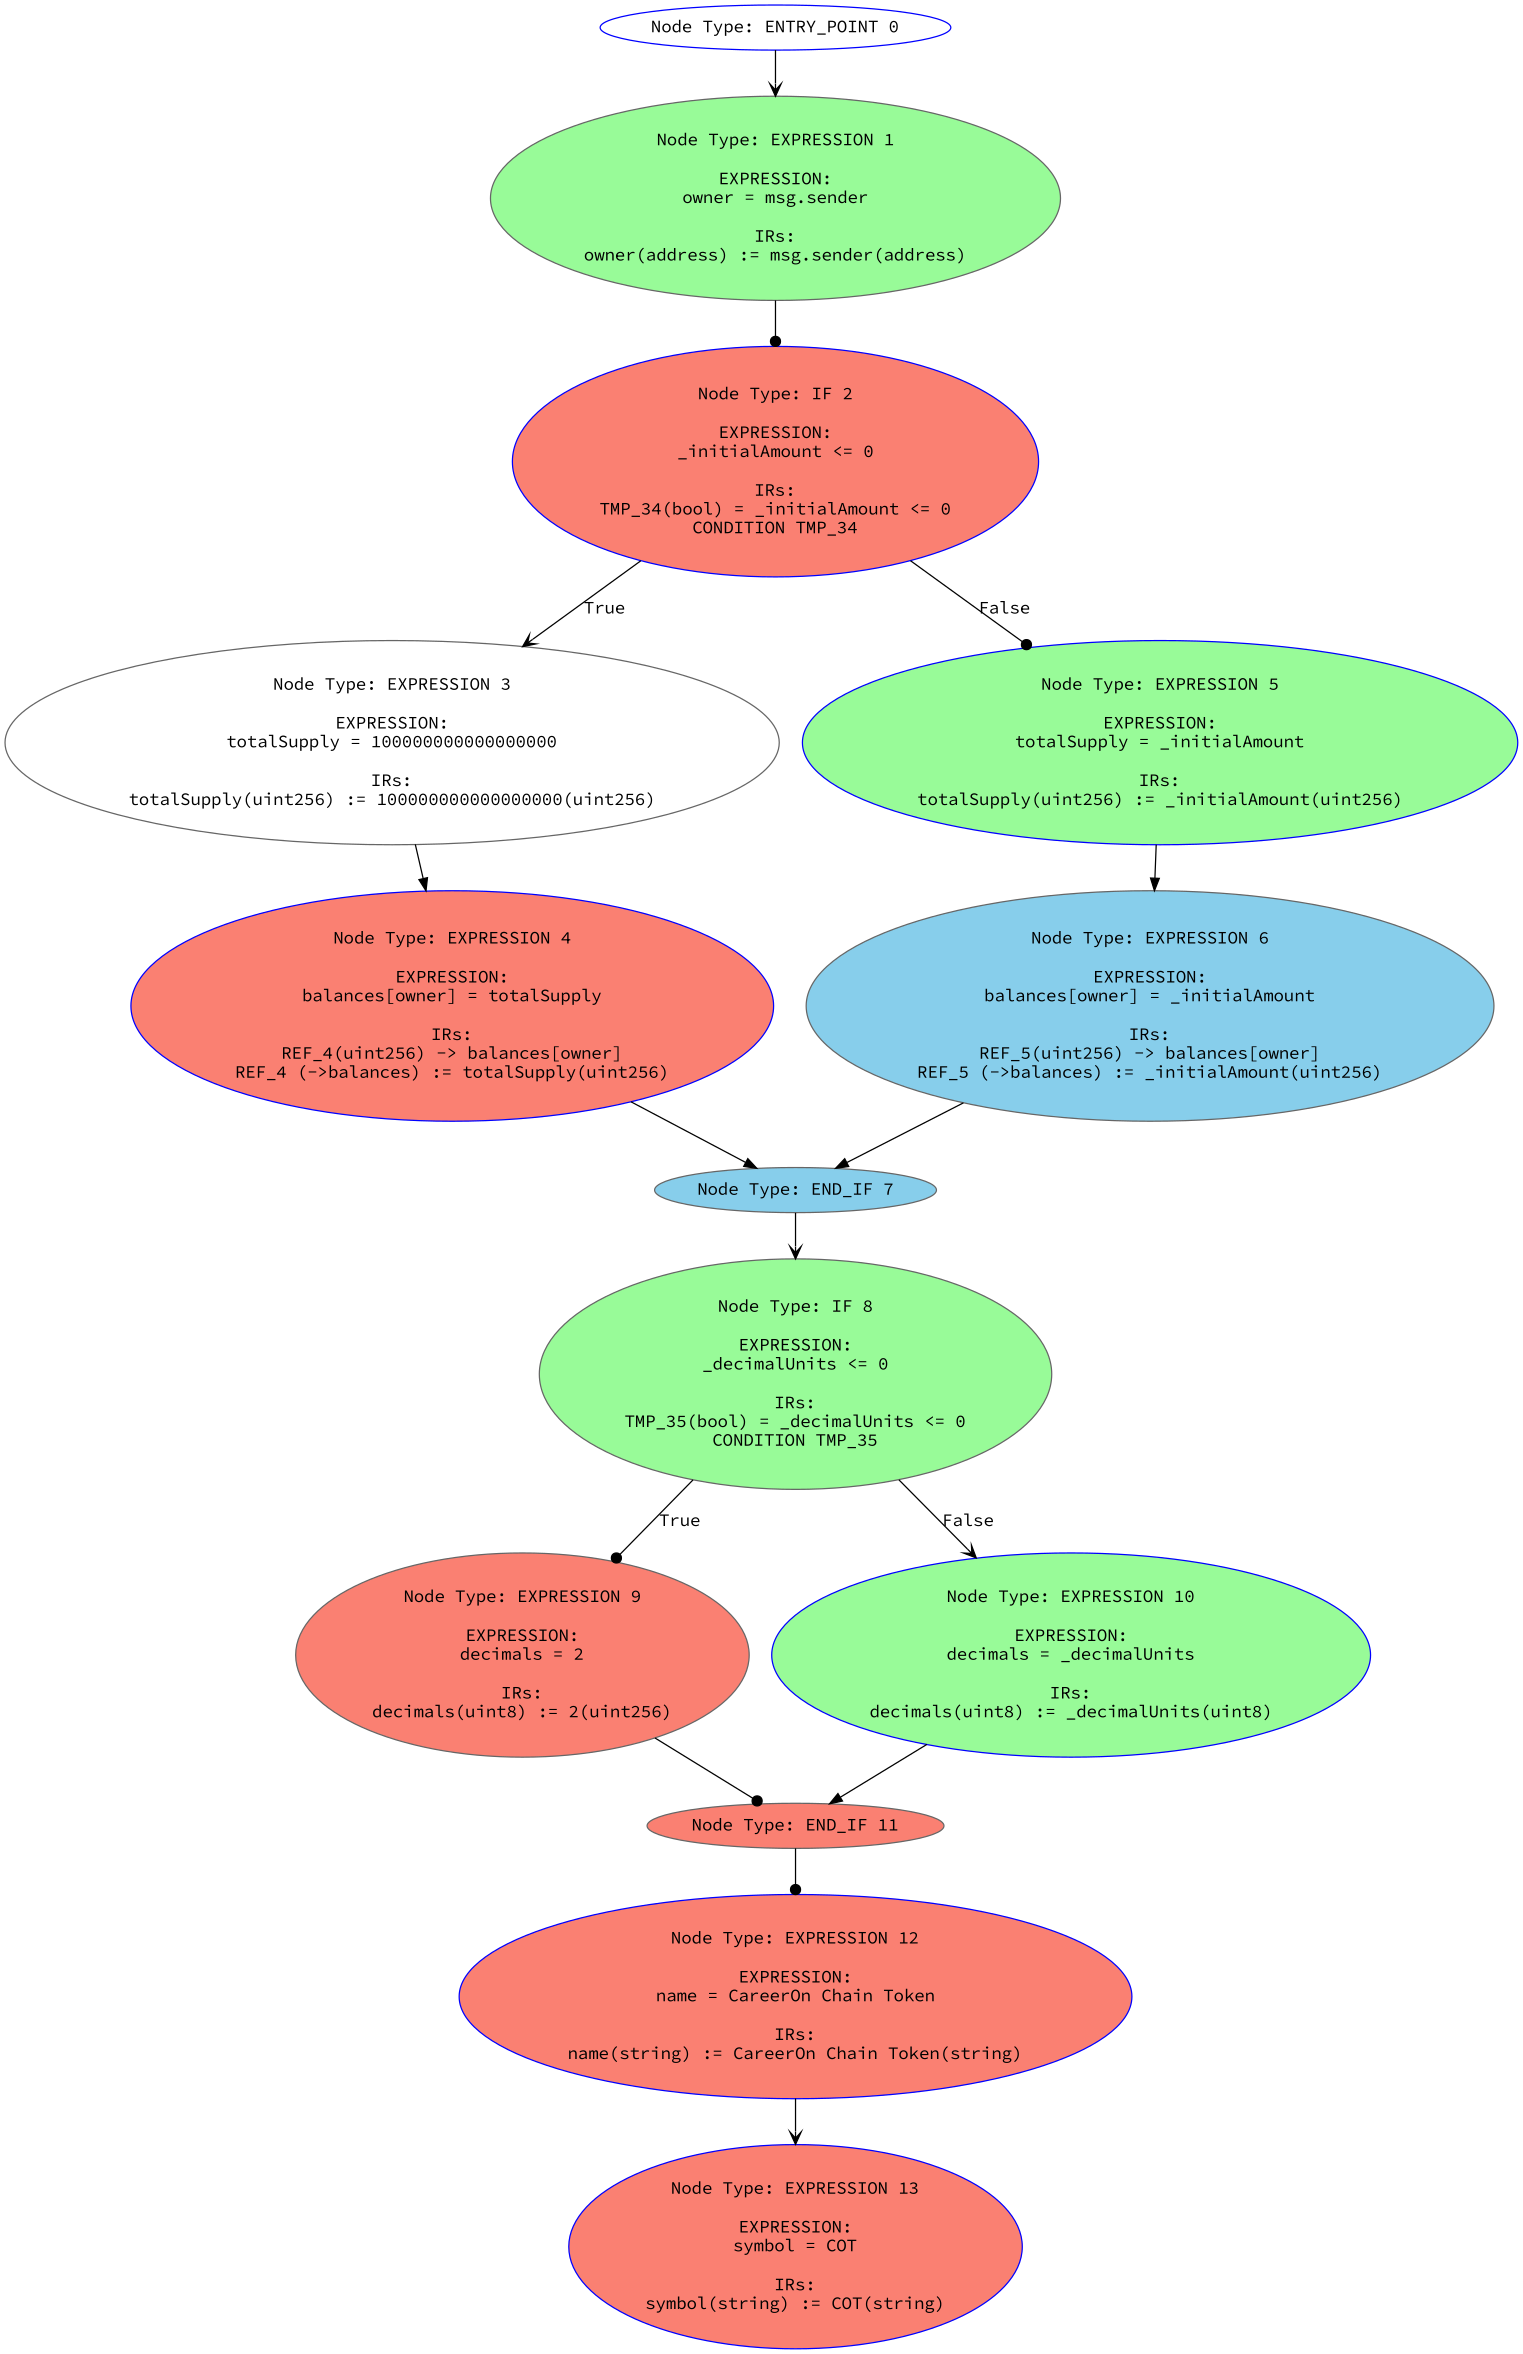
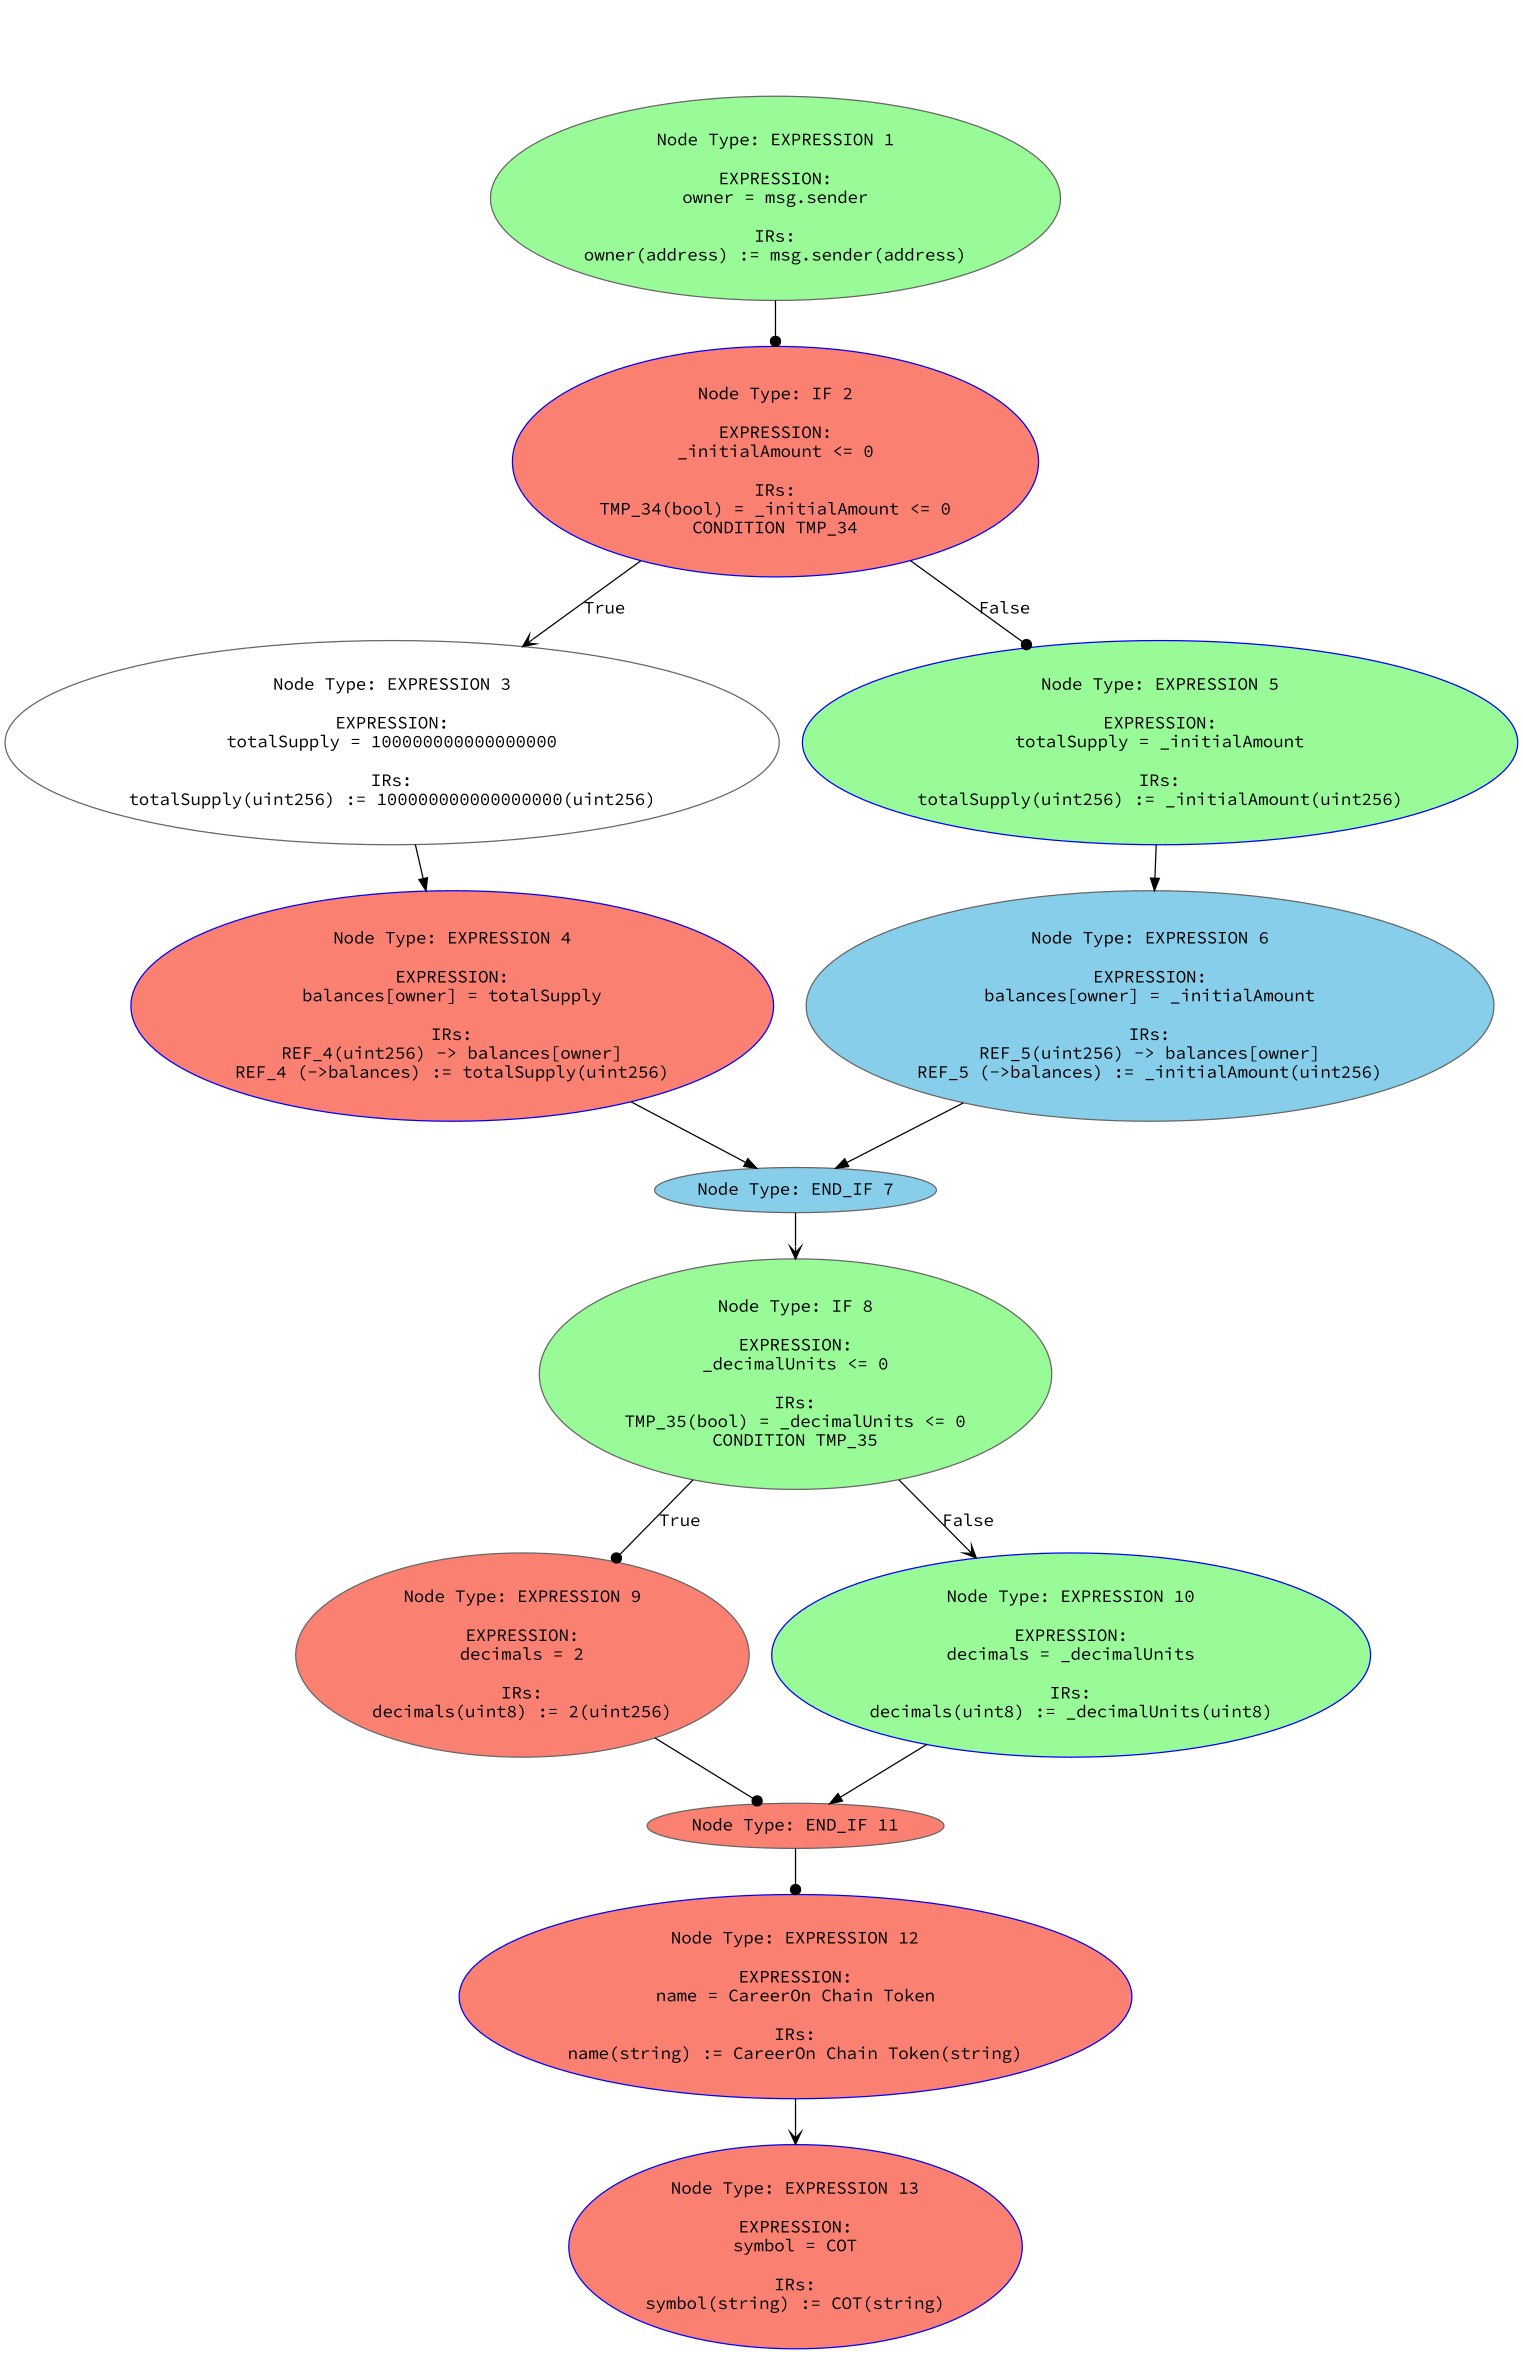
(775, 28) -> none
